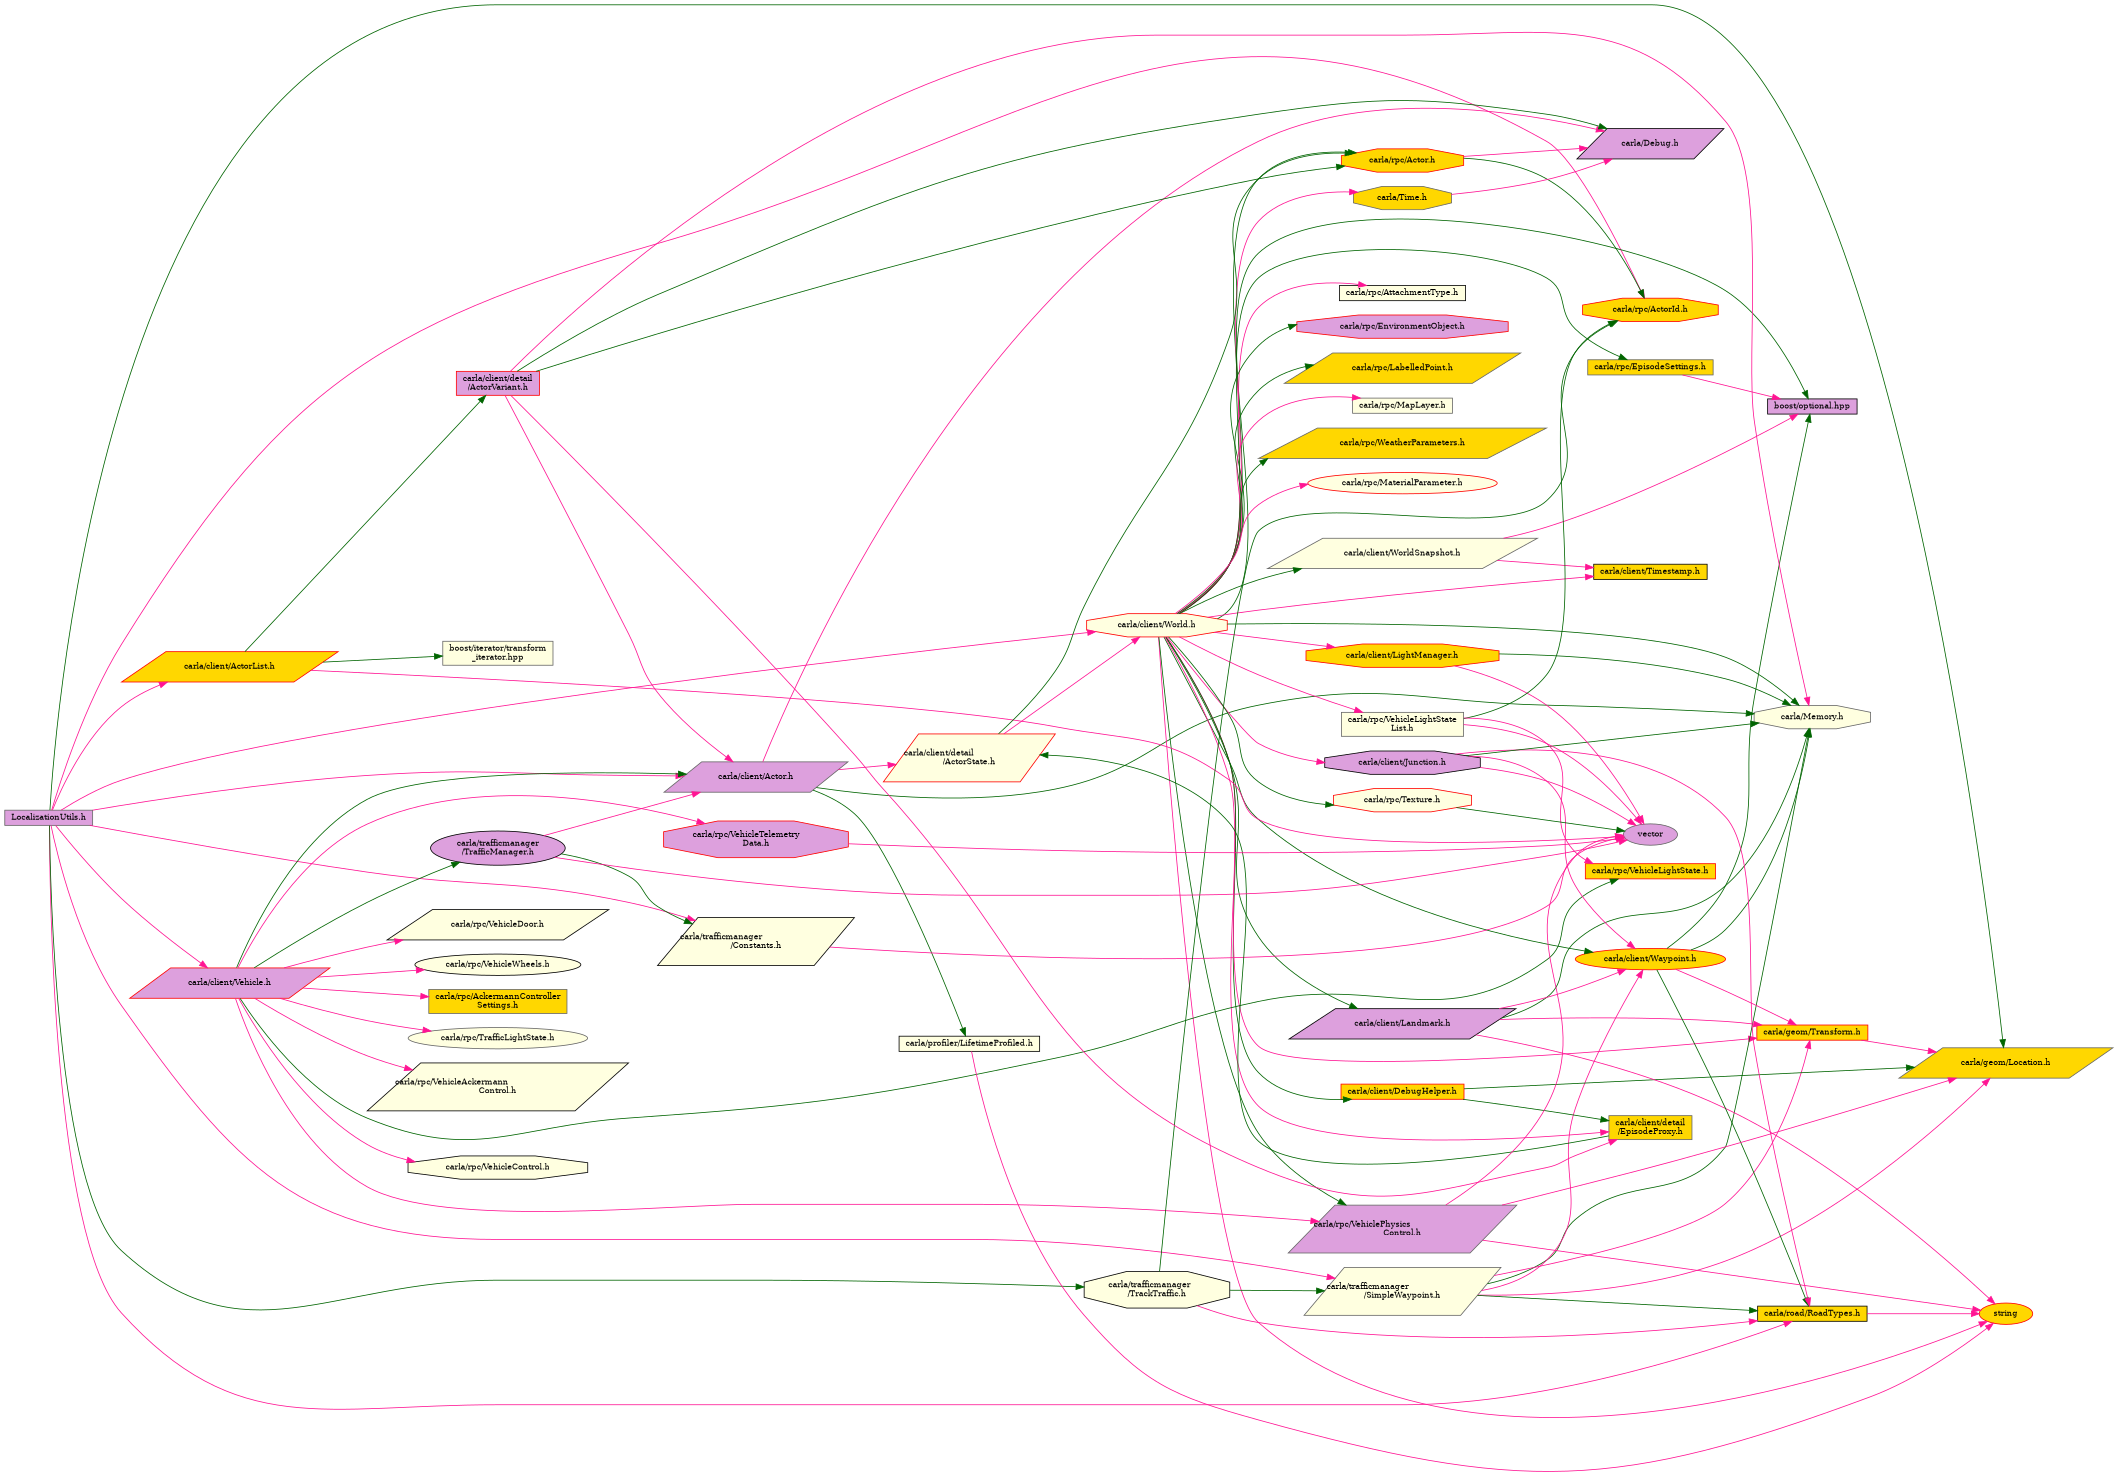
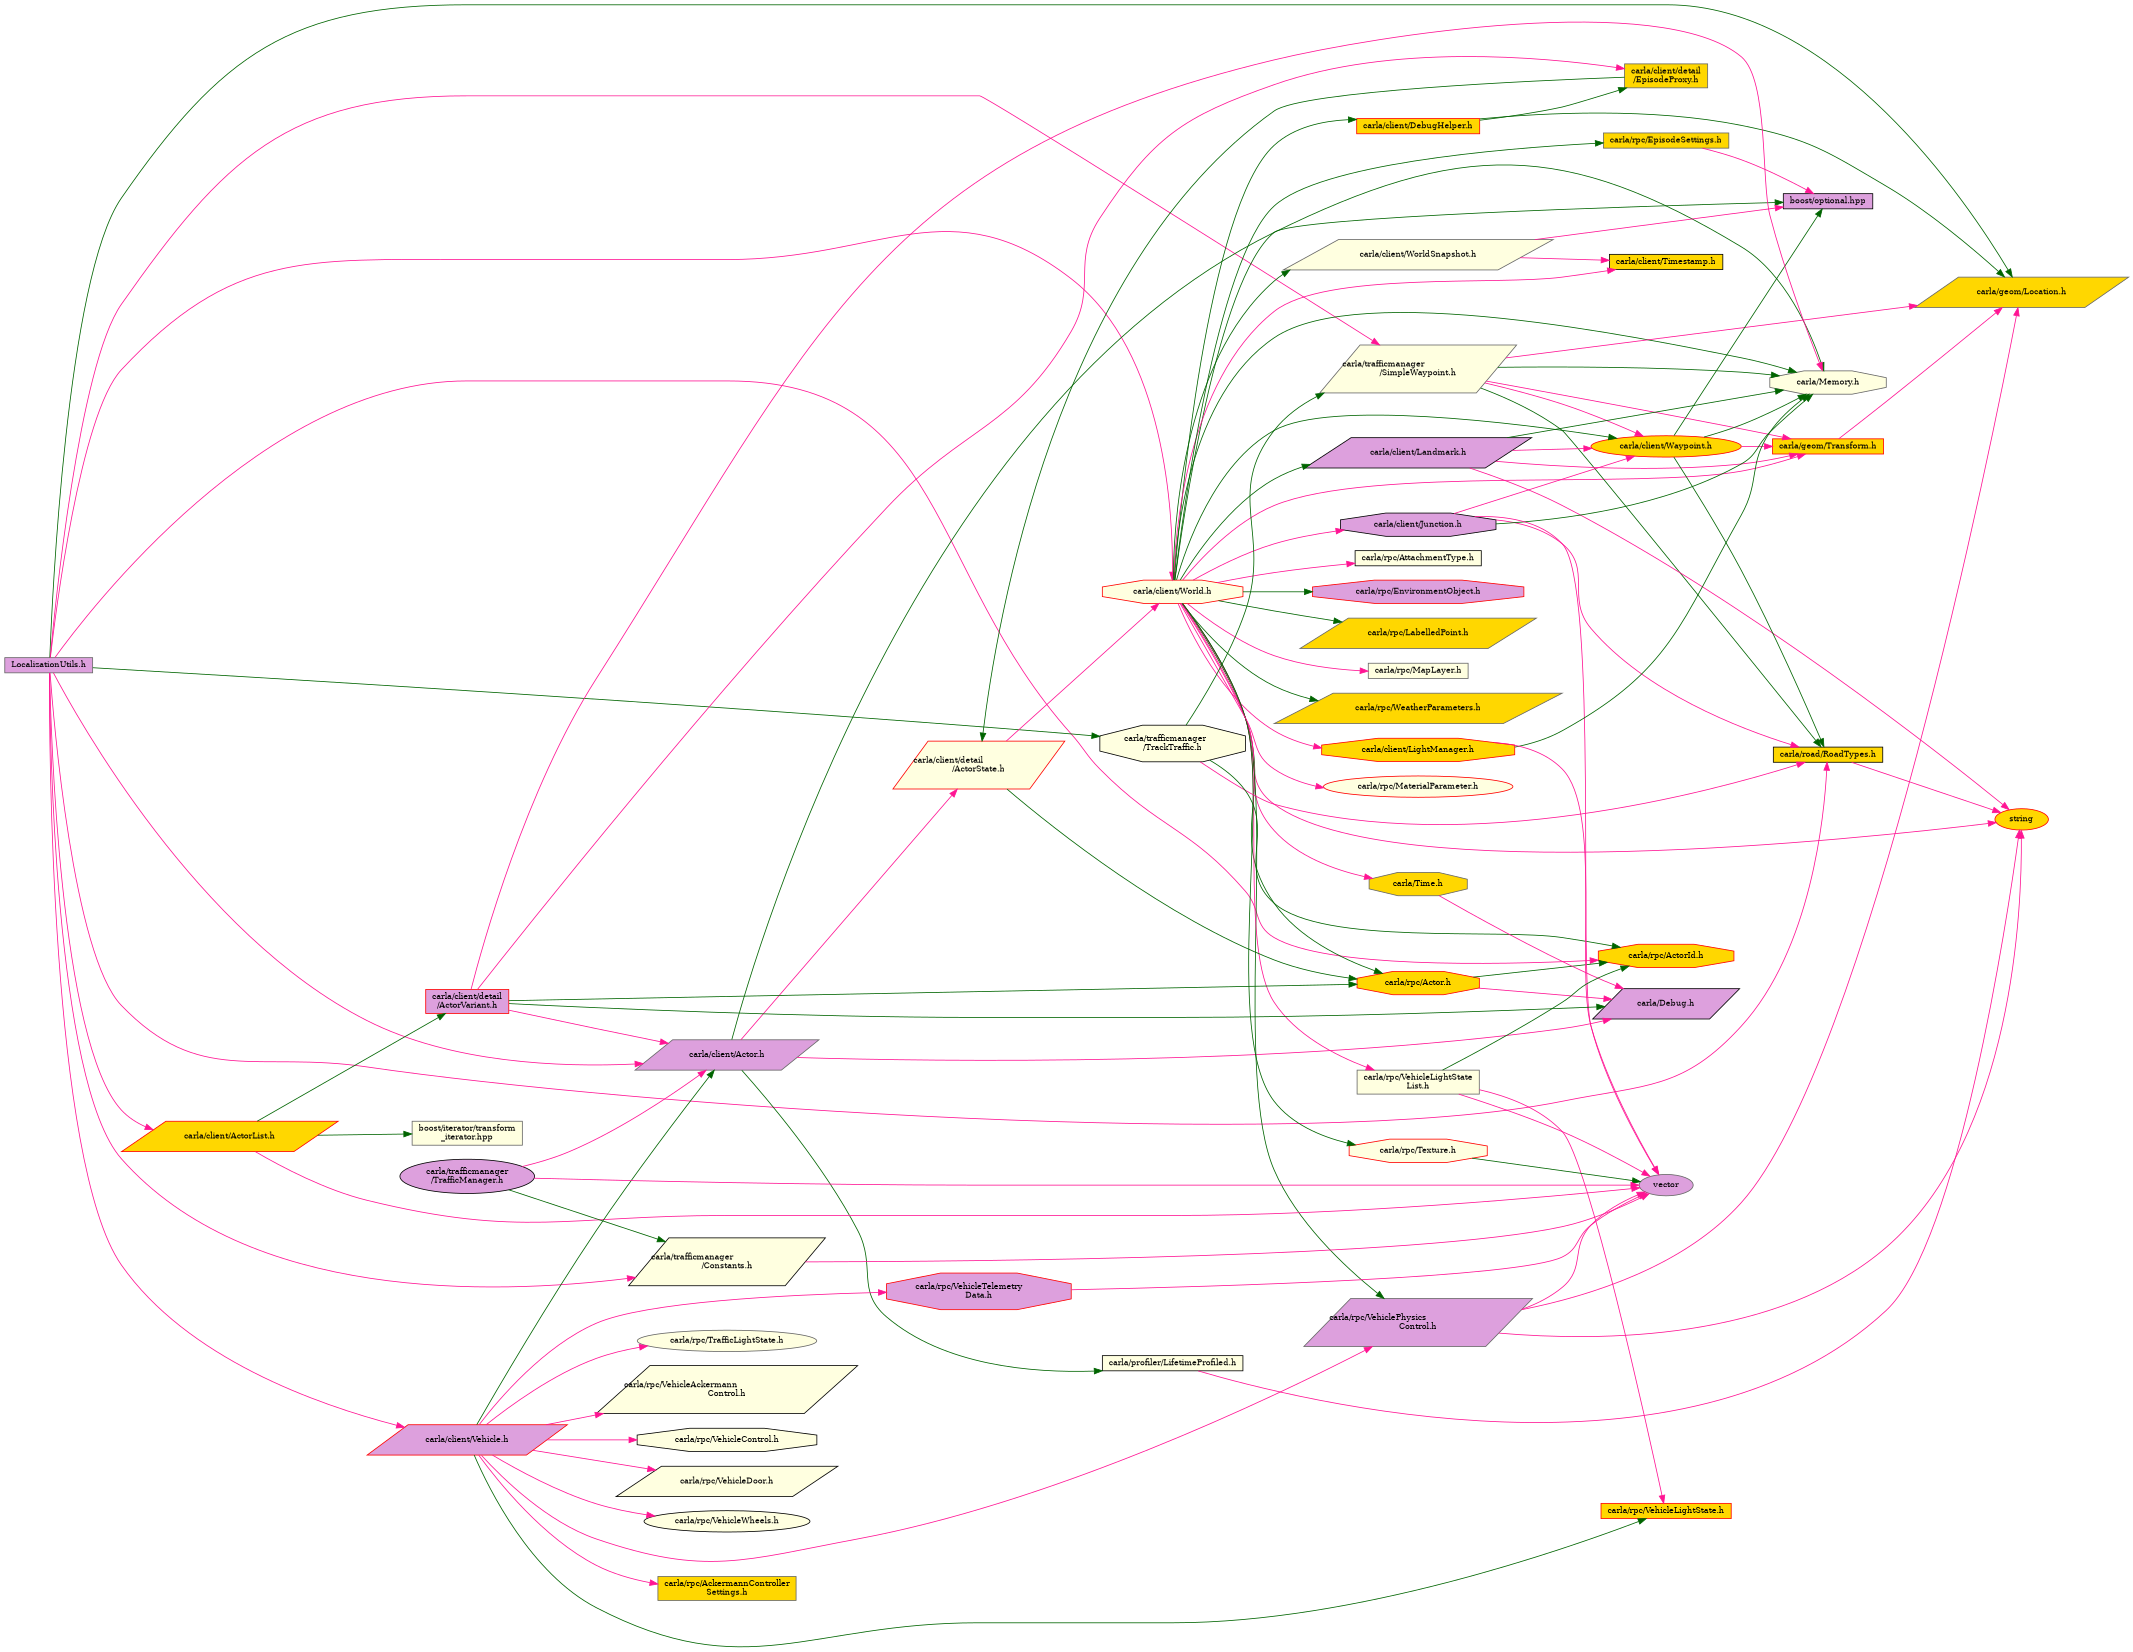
(350, 911) -> none
(1232, 1019) -> none
